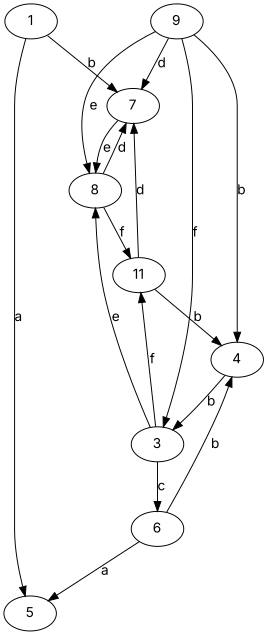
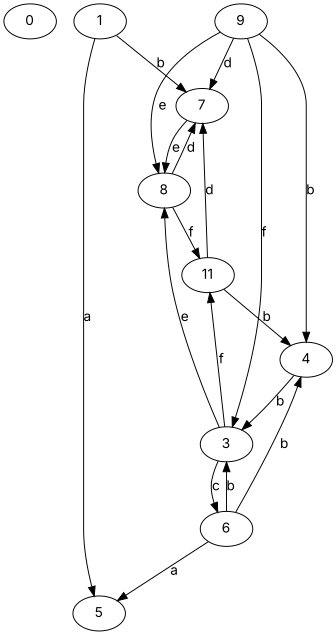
none -> (30, 21)
none -> (227, 492)
